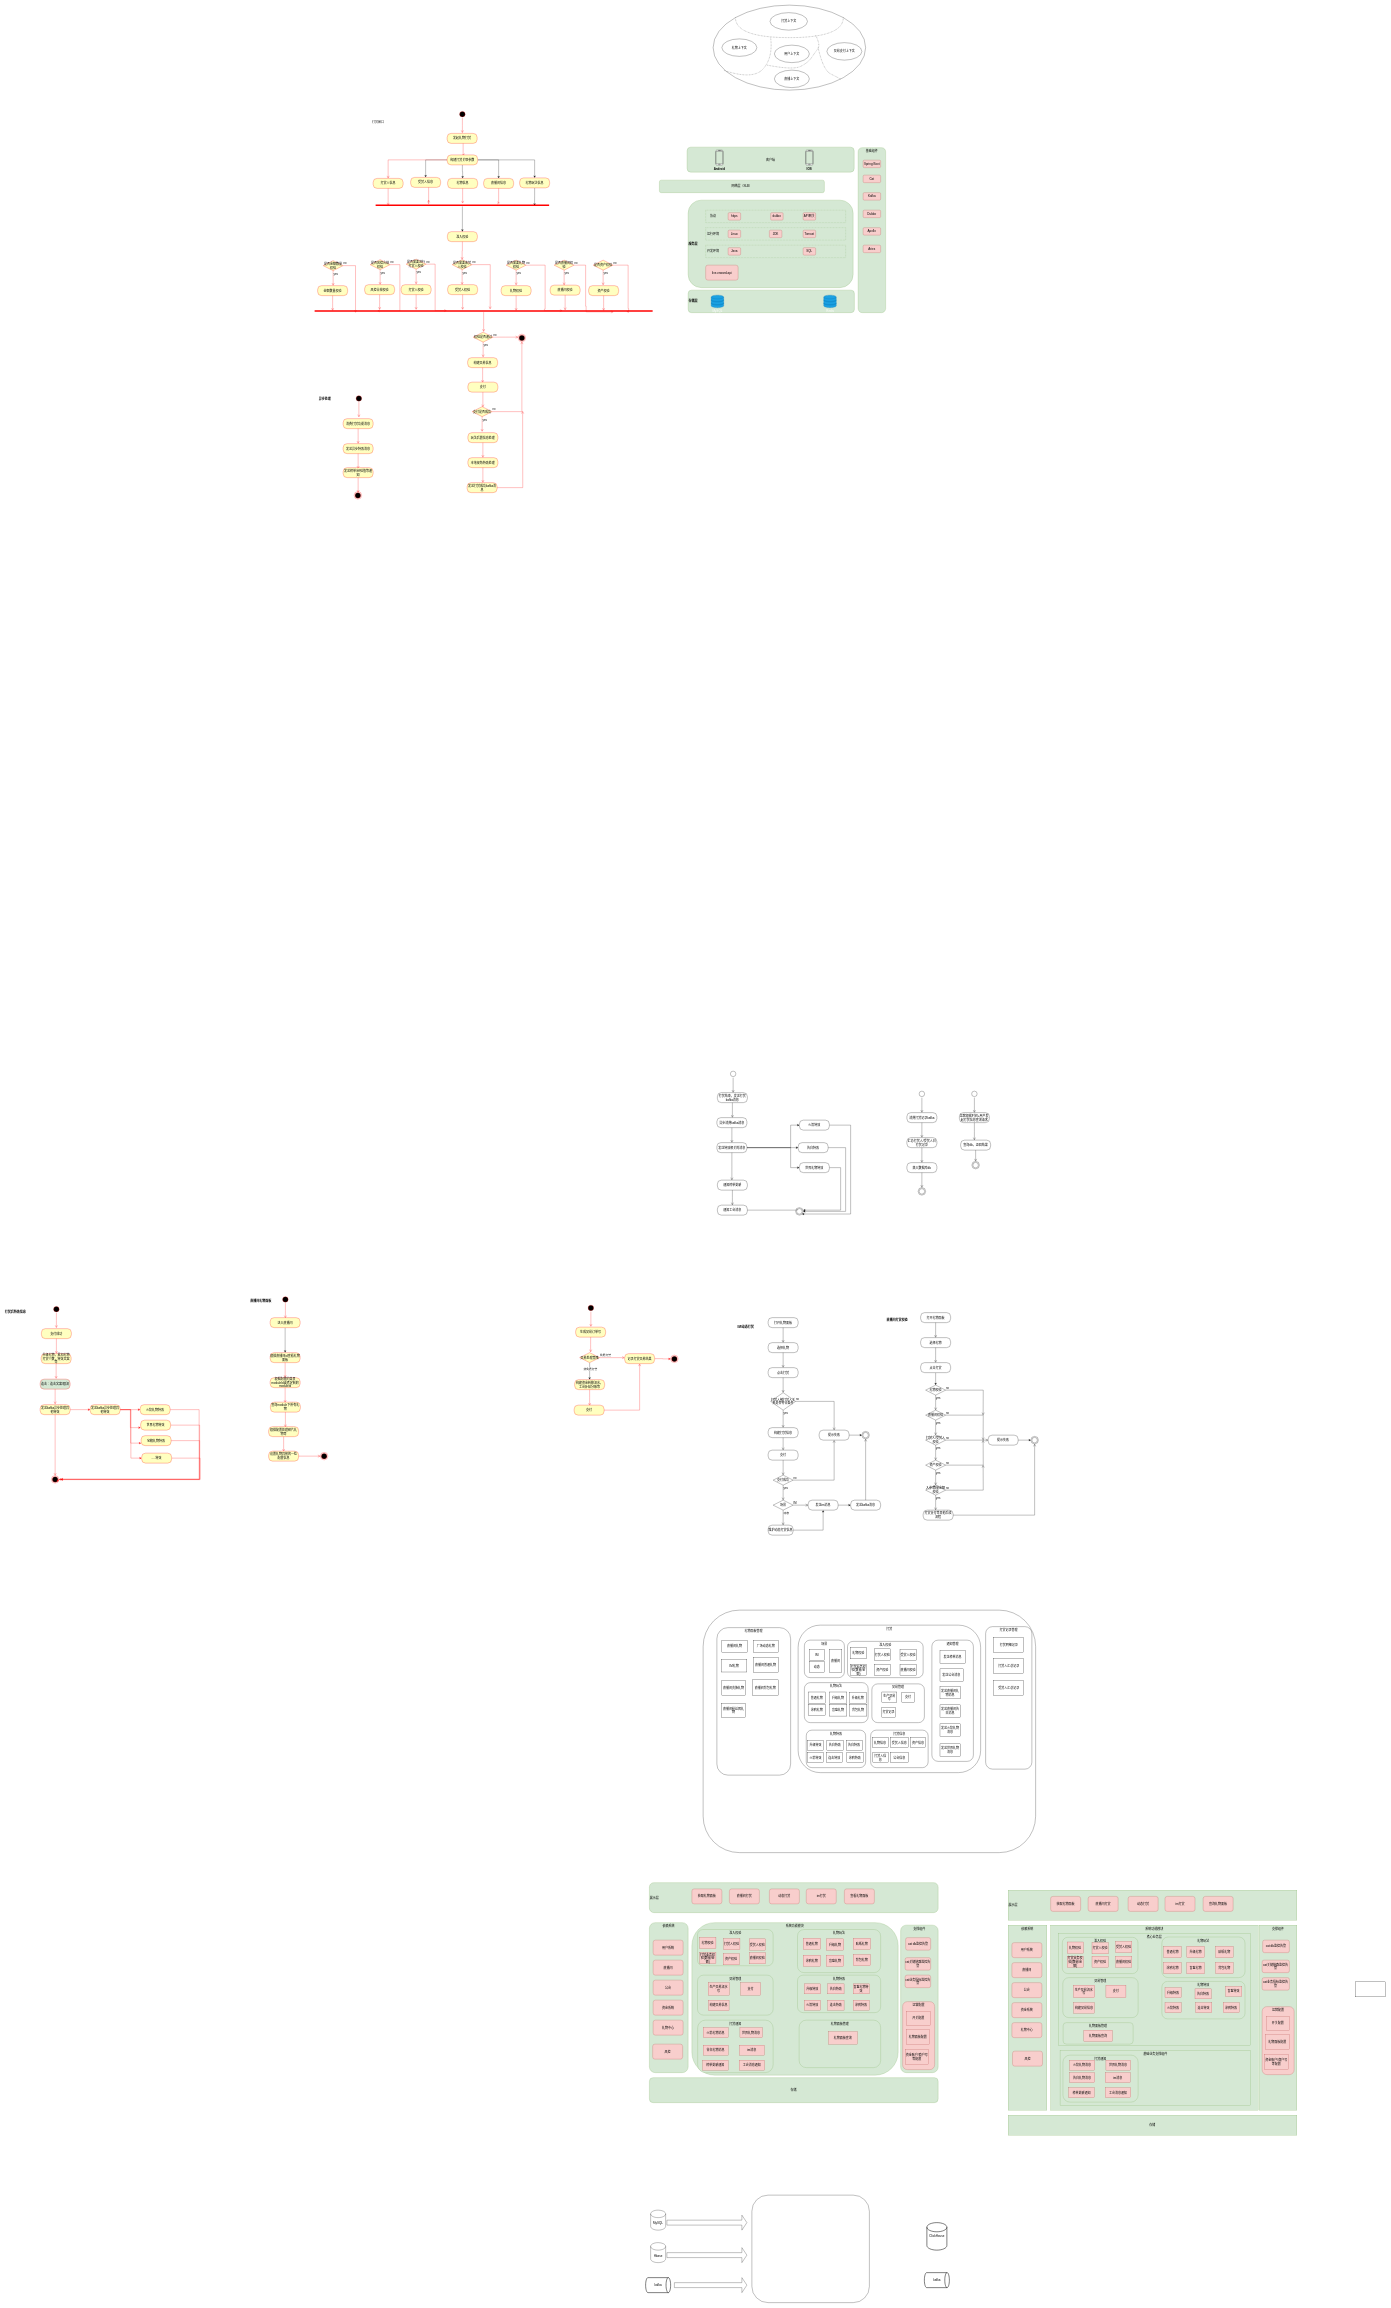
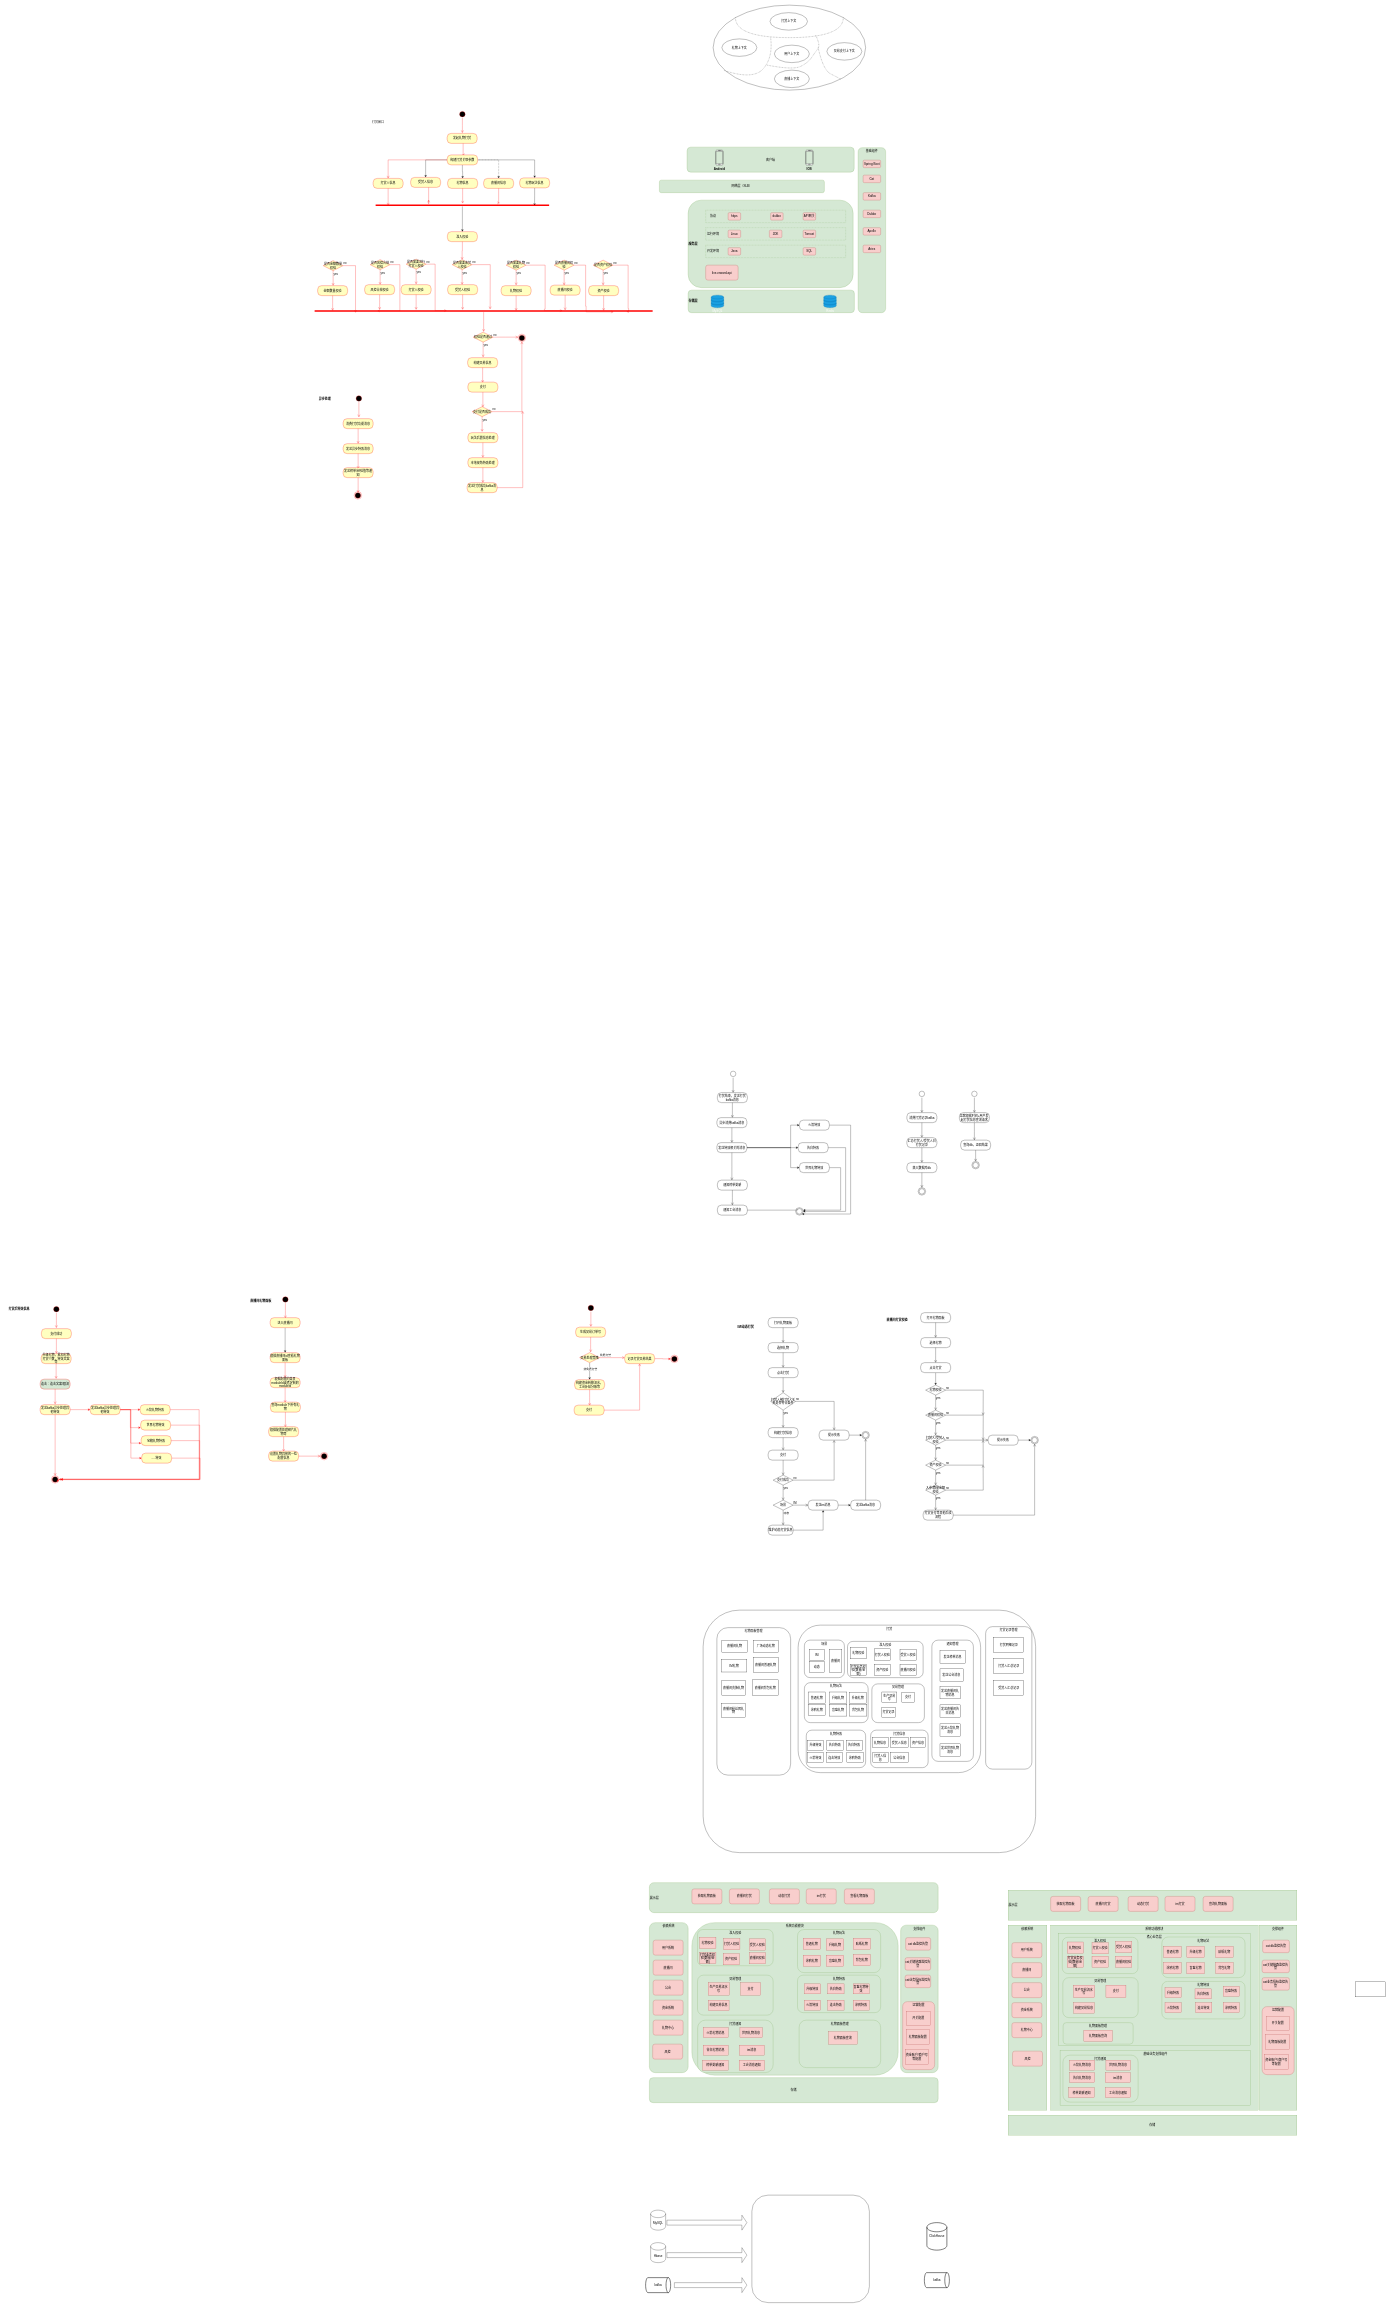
(499, 168) -> (499, 168)
(15, 1312) -> (19, 1309)
(1234, 1991) -> (1231, 1991)
